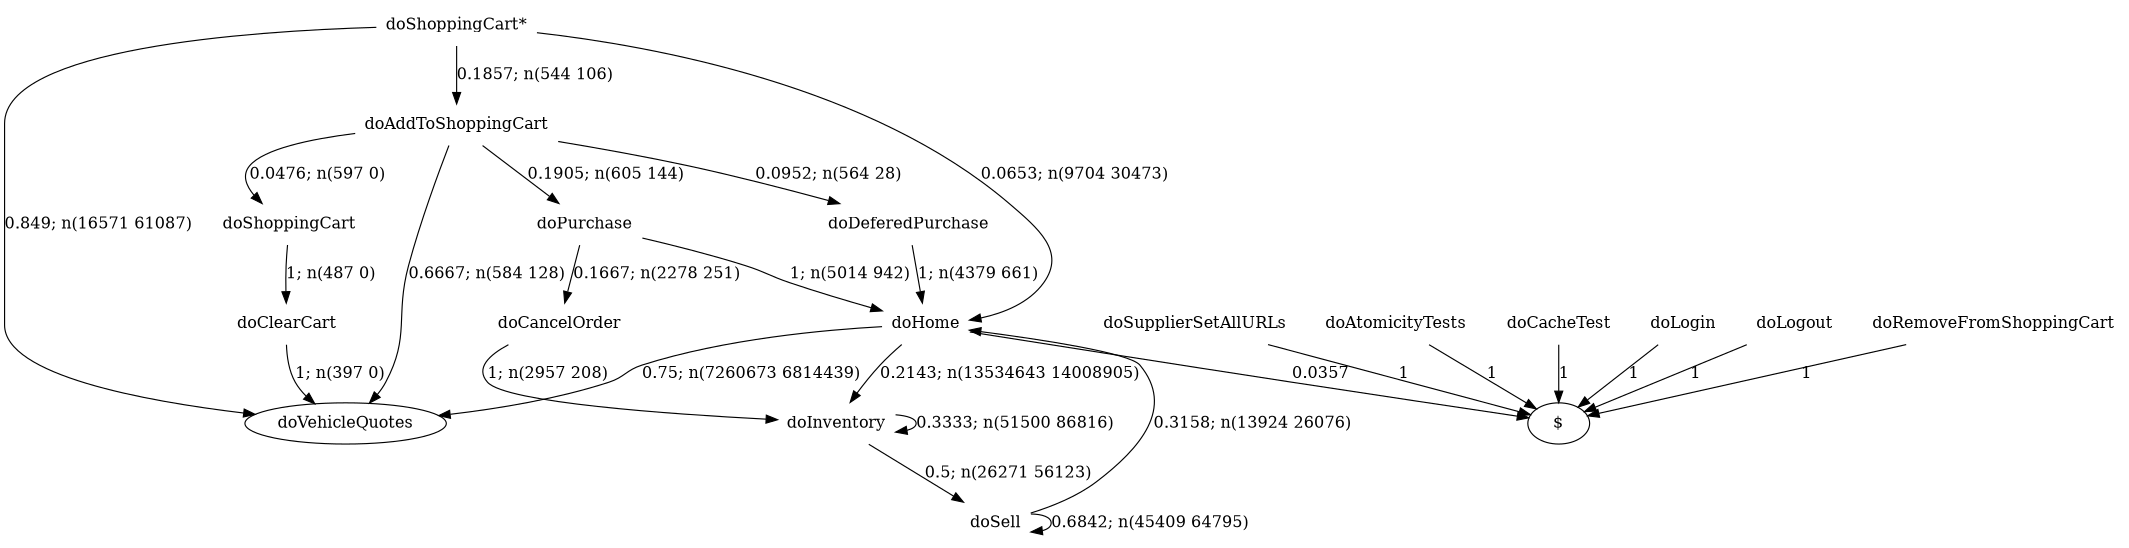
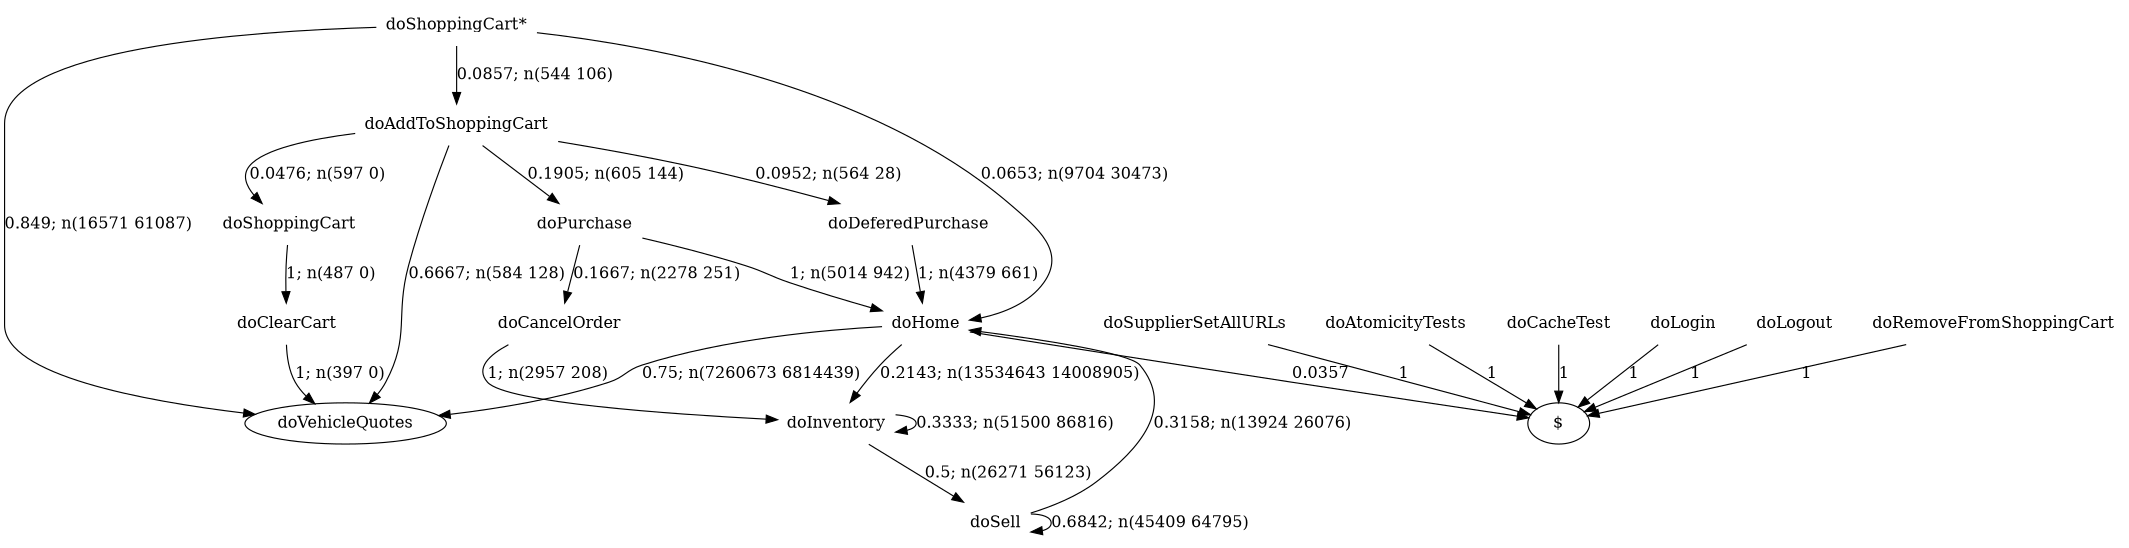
(535, 75) -> (535, 75)
